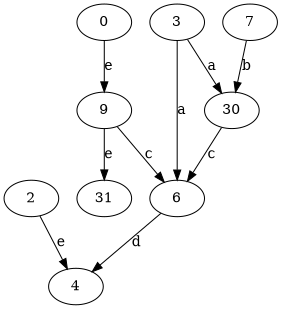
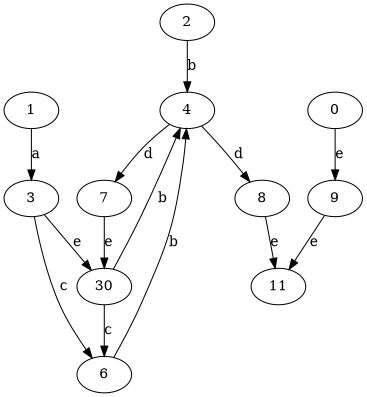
(212, 66) -> (77, 242)
(247, 66) -> (109, 242)
none -> (31, 110)
(182, 110) -> (64, 287)
none -> (144, 147)
(137, 151) -> none
(104, 198) -> (278, 287)
none -> (262, 198)
none -> (147, 204)
(61, 242) -> (192, 66)
(137, 242) -> (174, 242)
